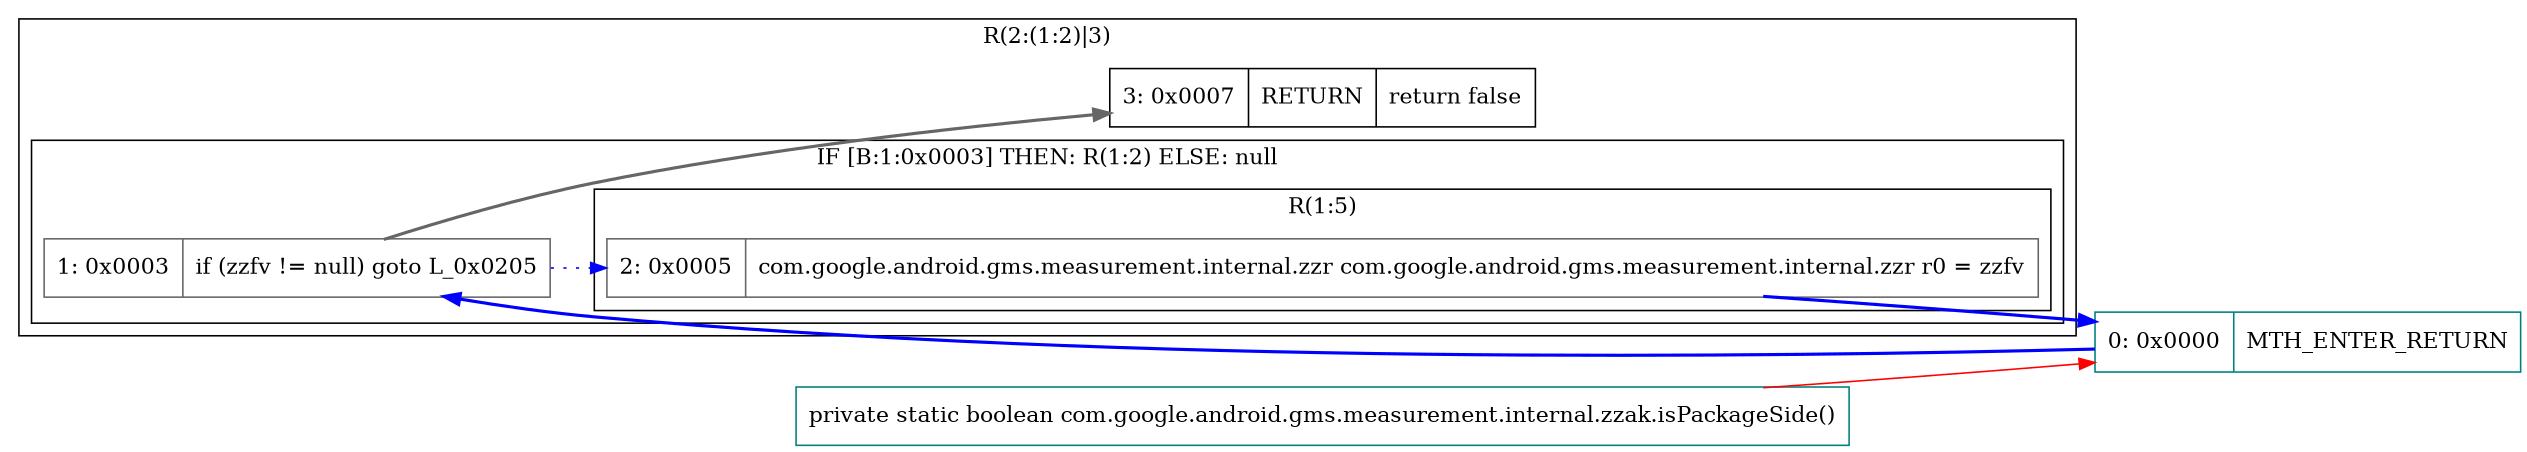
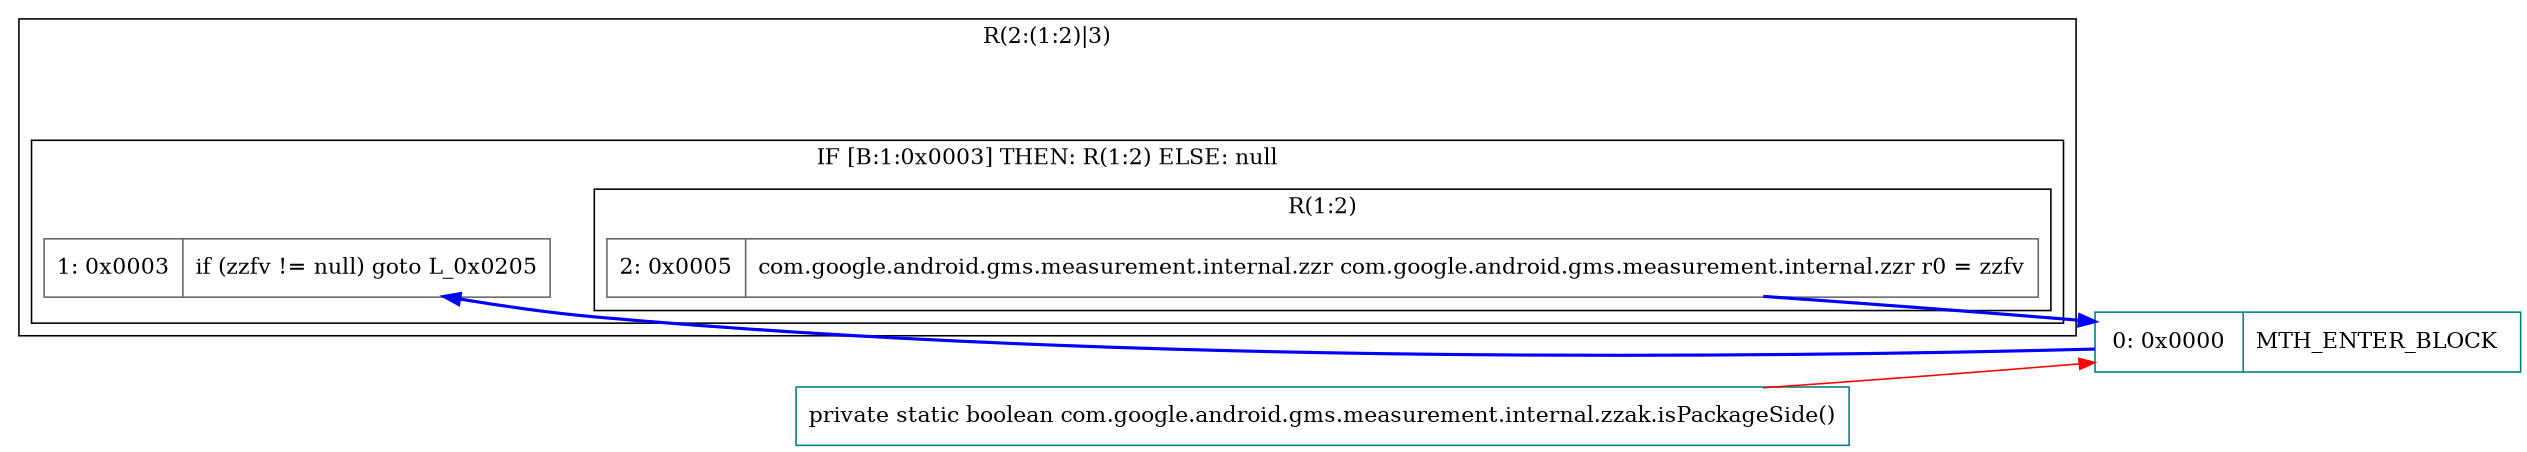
(1323, 98) -> none
(1323, 207) -> (1323, 207)
(571, 268) -> none
(2377, 341) -> (2377, 341)
